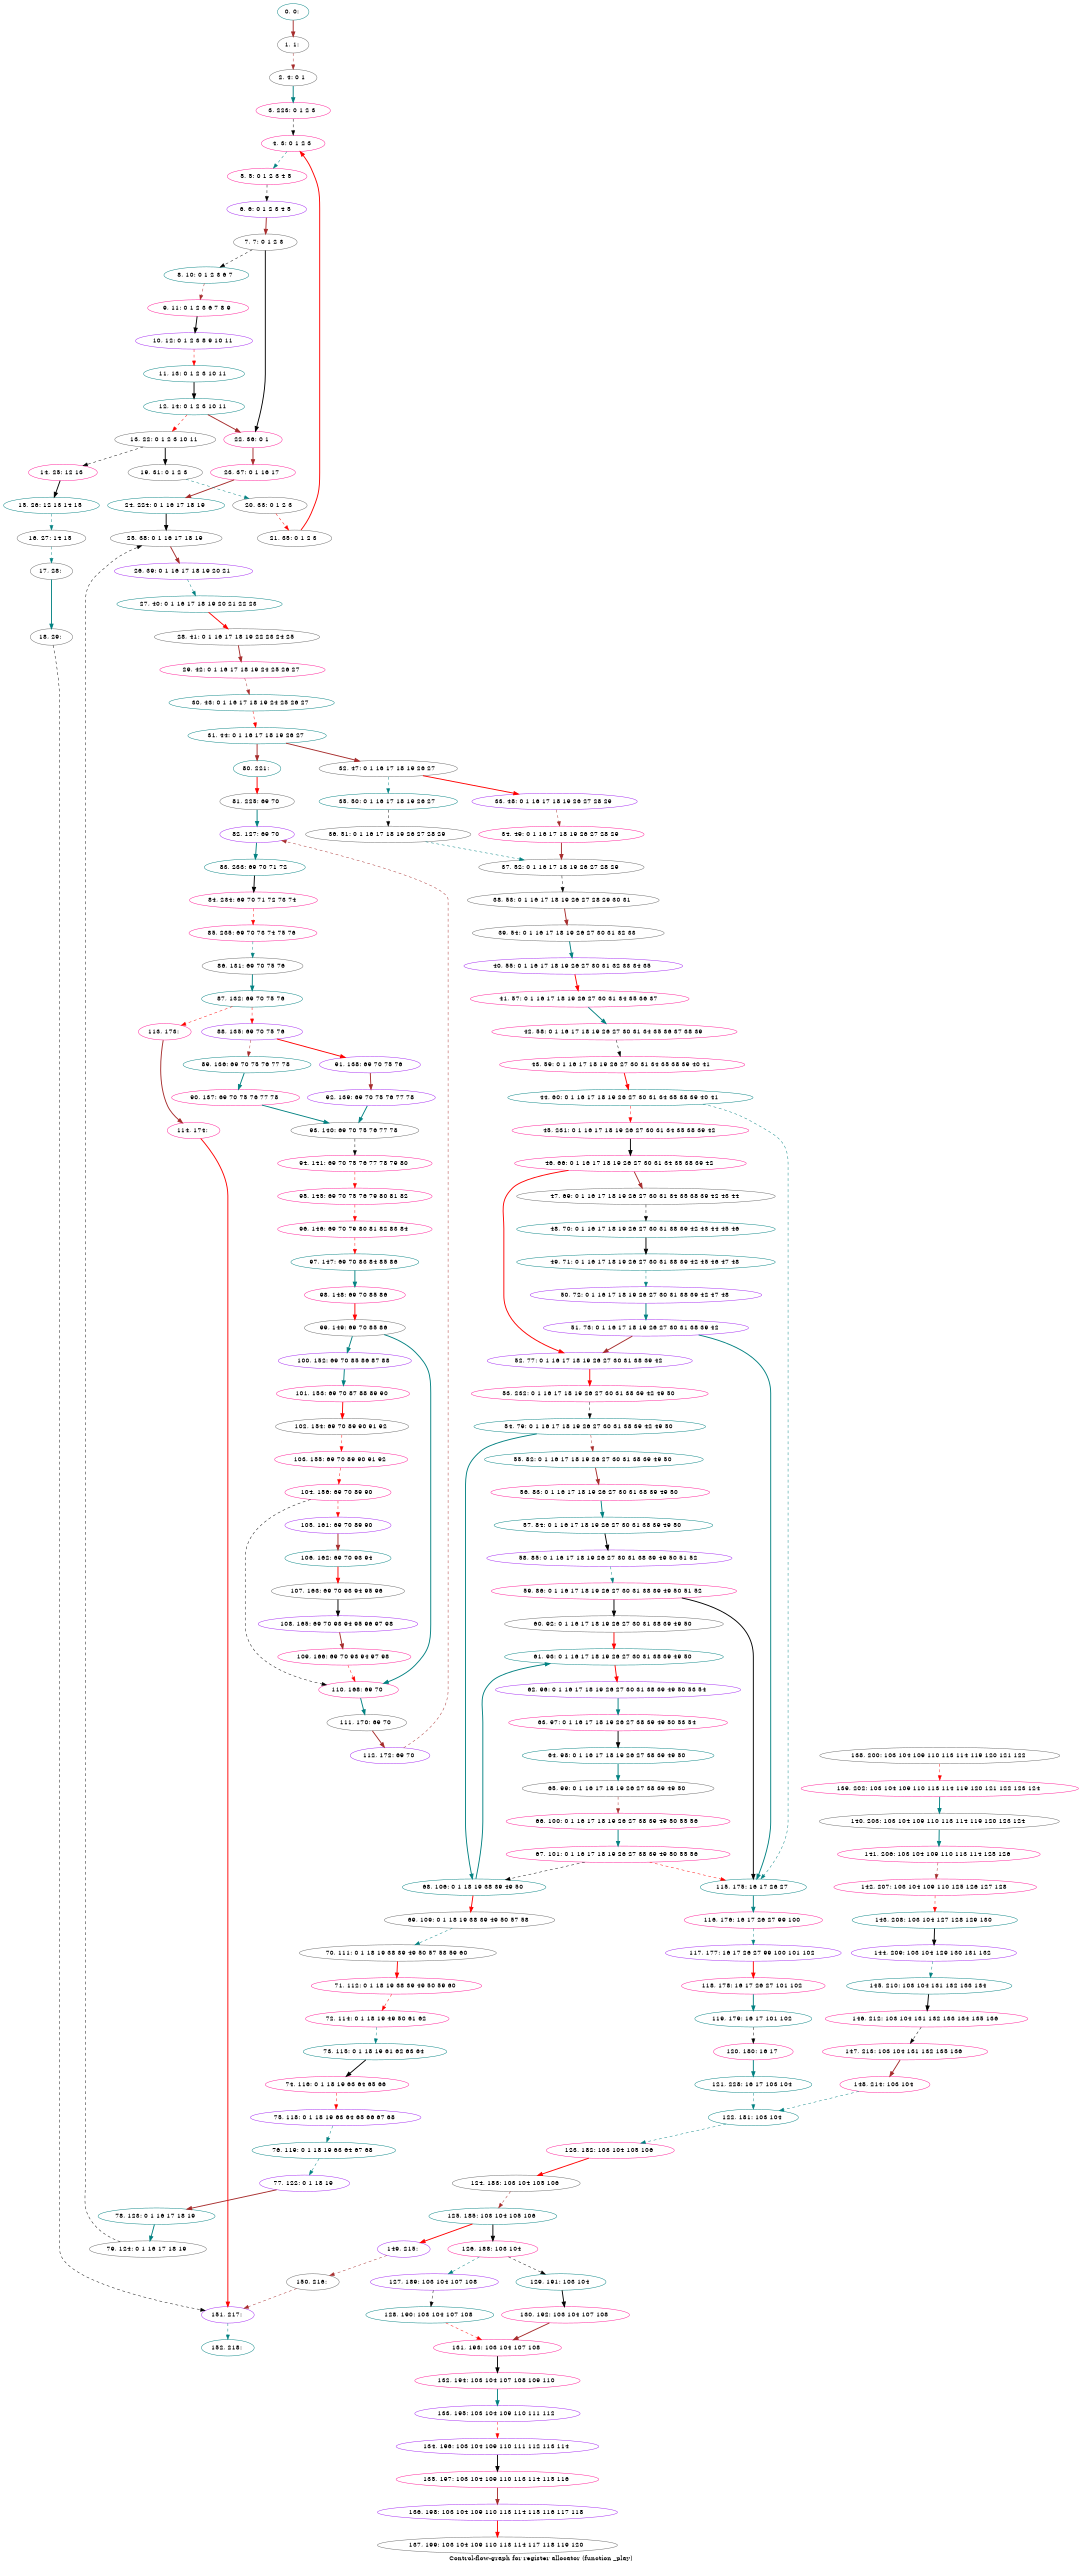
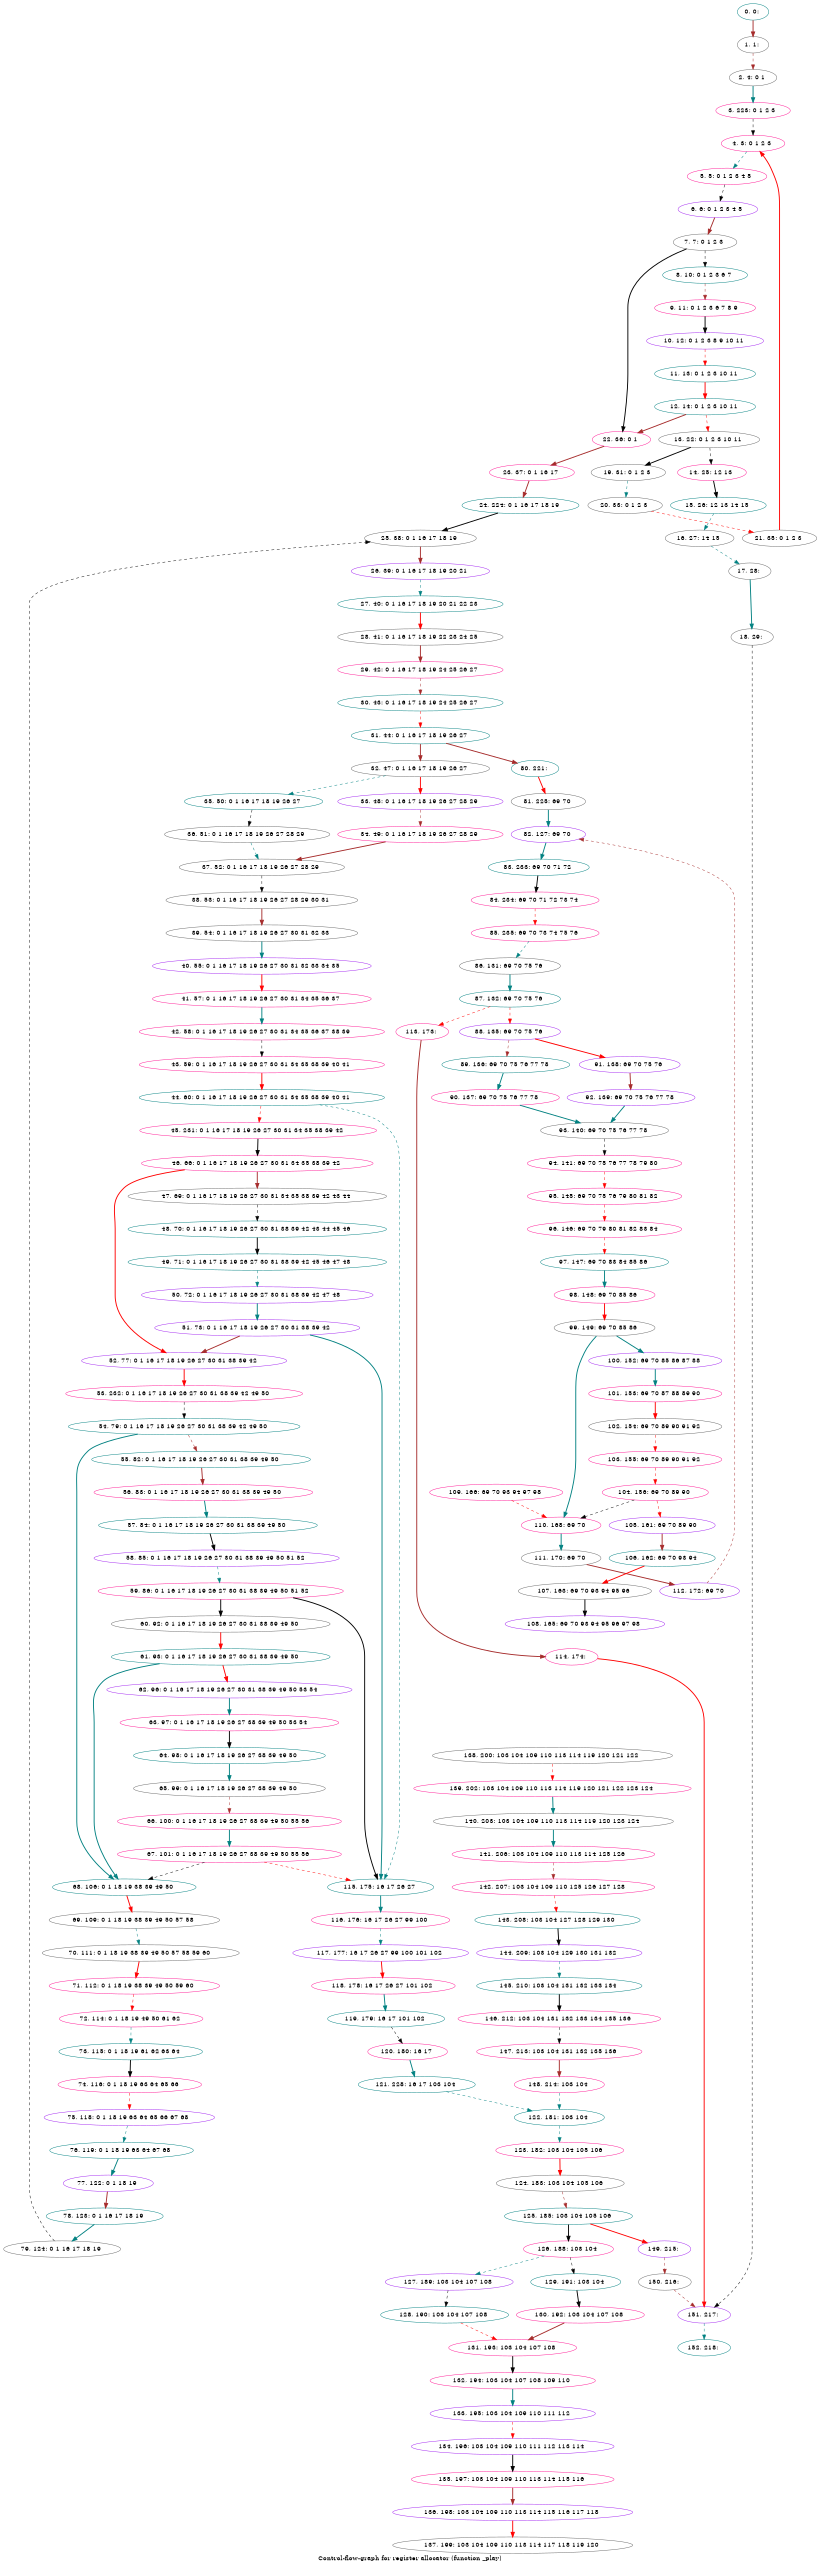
(194, 388) -> (705, 388)
(341, 1638) -> none
(483, 1750) -> (94, 1749)
(315, 2165) -> (116, 2165)
